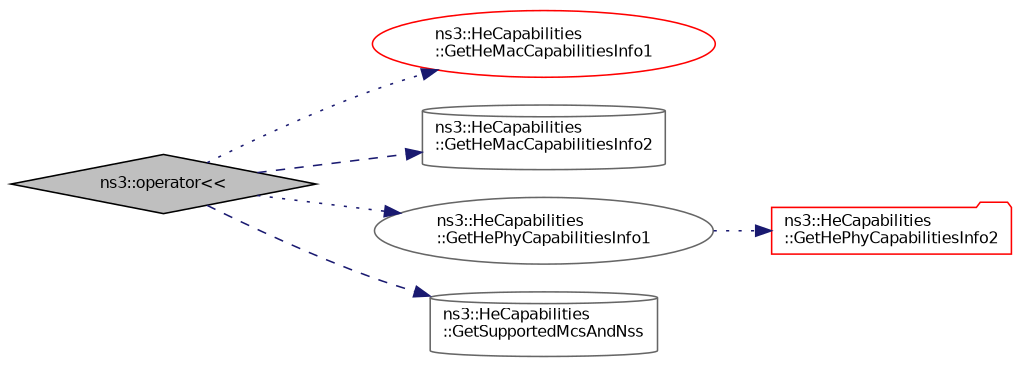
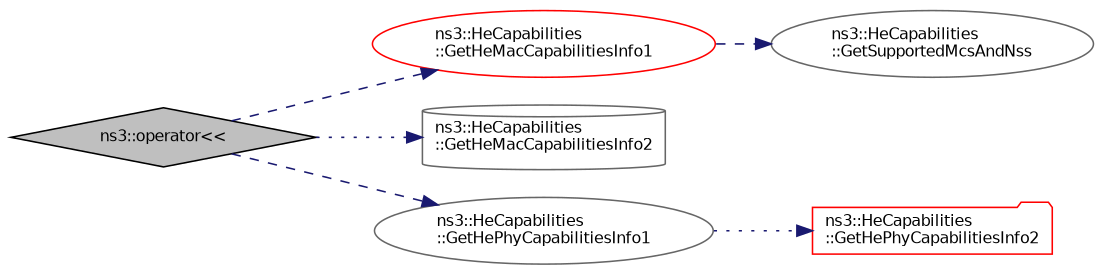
(313, 114) -> (327, 97)
(332, 163) -> (362, 137)
(321, 203) -> (327, 177)
(309, 253) -> (736, 44)
(544, 324) -> (932, 44)
